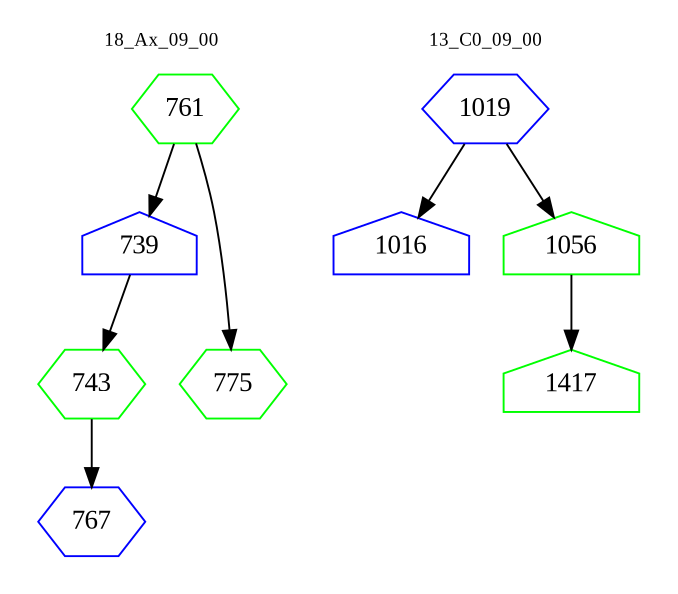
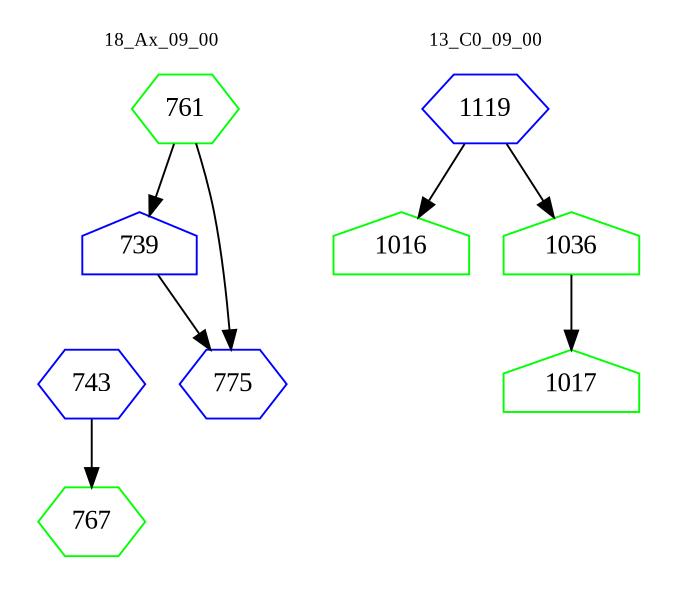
(485, 109) -> (485, 109)
(401, 247) -> (401, 247)
(571, 247) -> (571, 247)
(120, 303) -> (179, 304)
(92, 384) -> (92, 384)
(233, 384) -> (233, 384)
(571, 384) -> (571, 384)
(92, 522) -> (92, 522)
